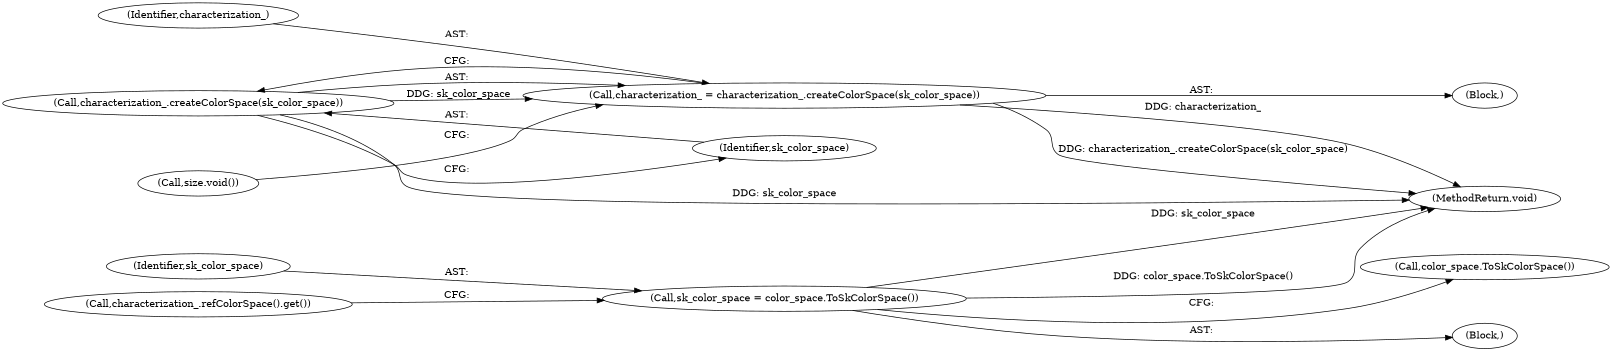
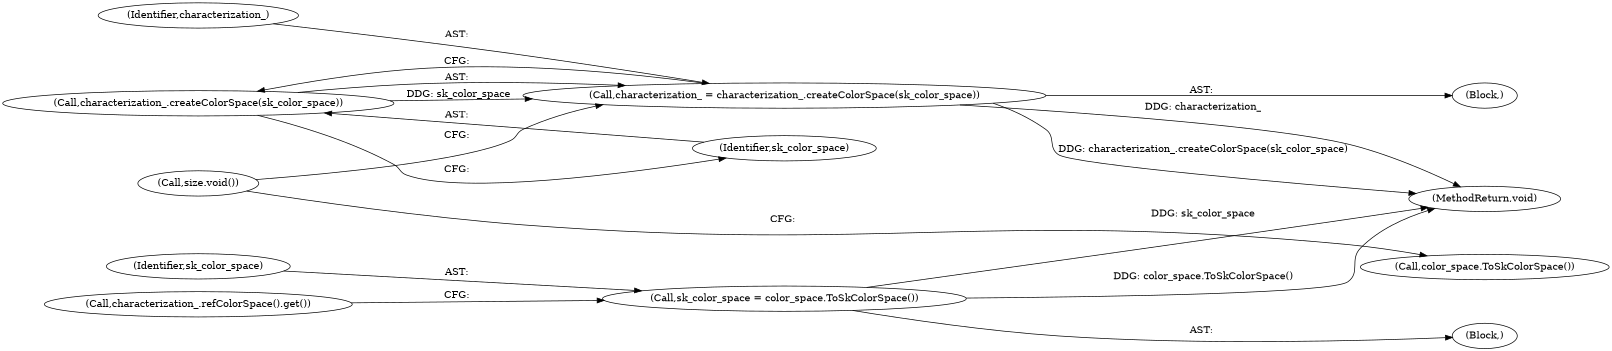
(828, 204) -> none
(1164, 322) -> (833, 234)
